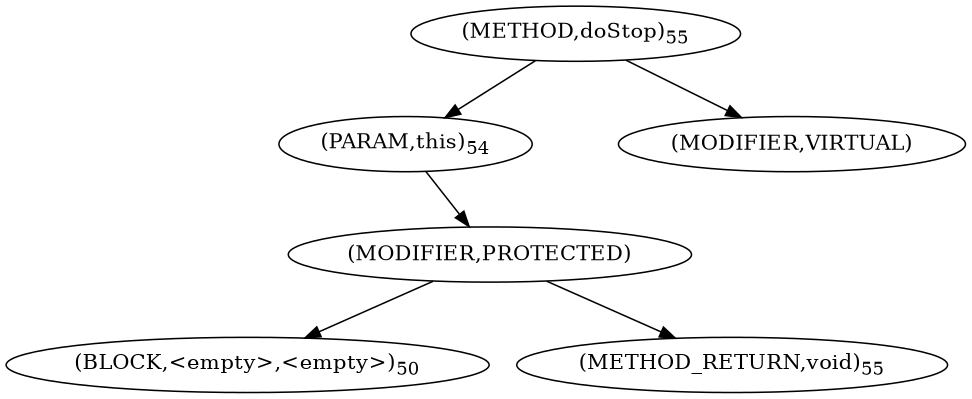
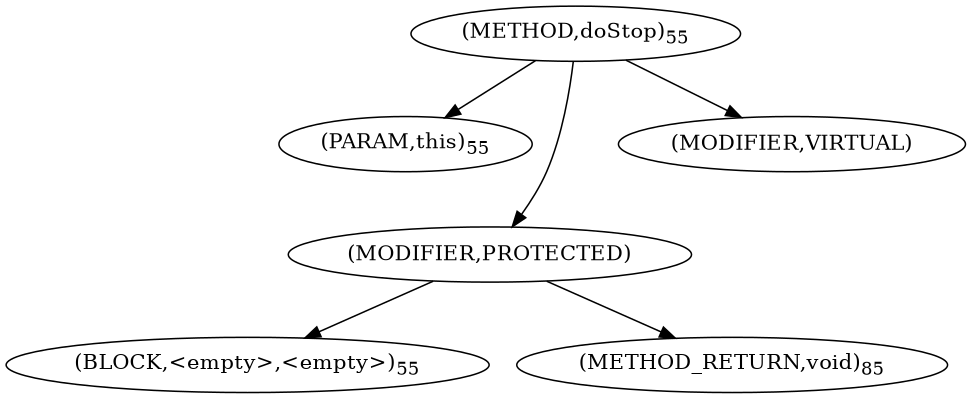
(478, 142) -> (478, 142)
(443, 193) -> (558, 141)
(409, 363) -> (409, 363)
(873, 363) -> (873, 363)
